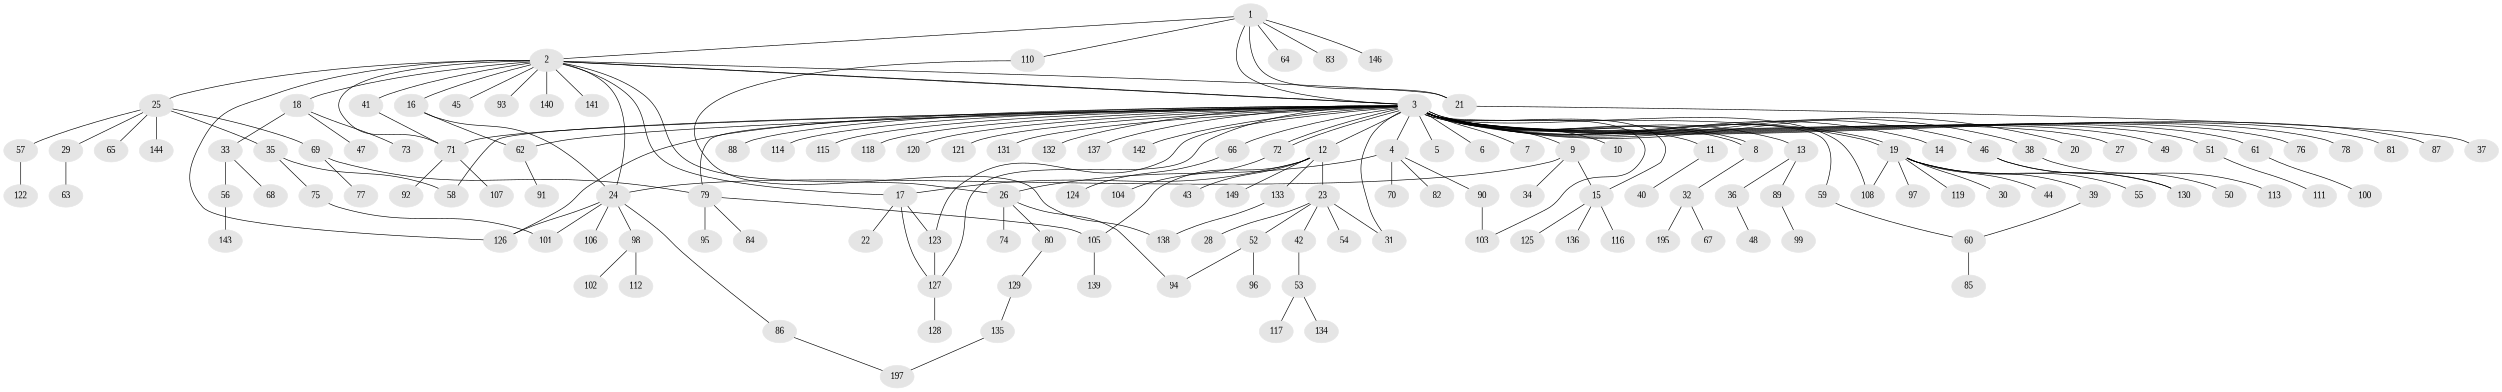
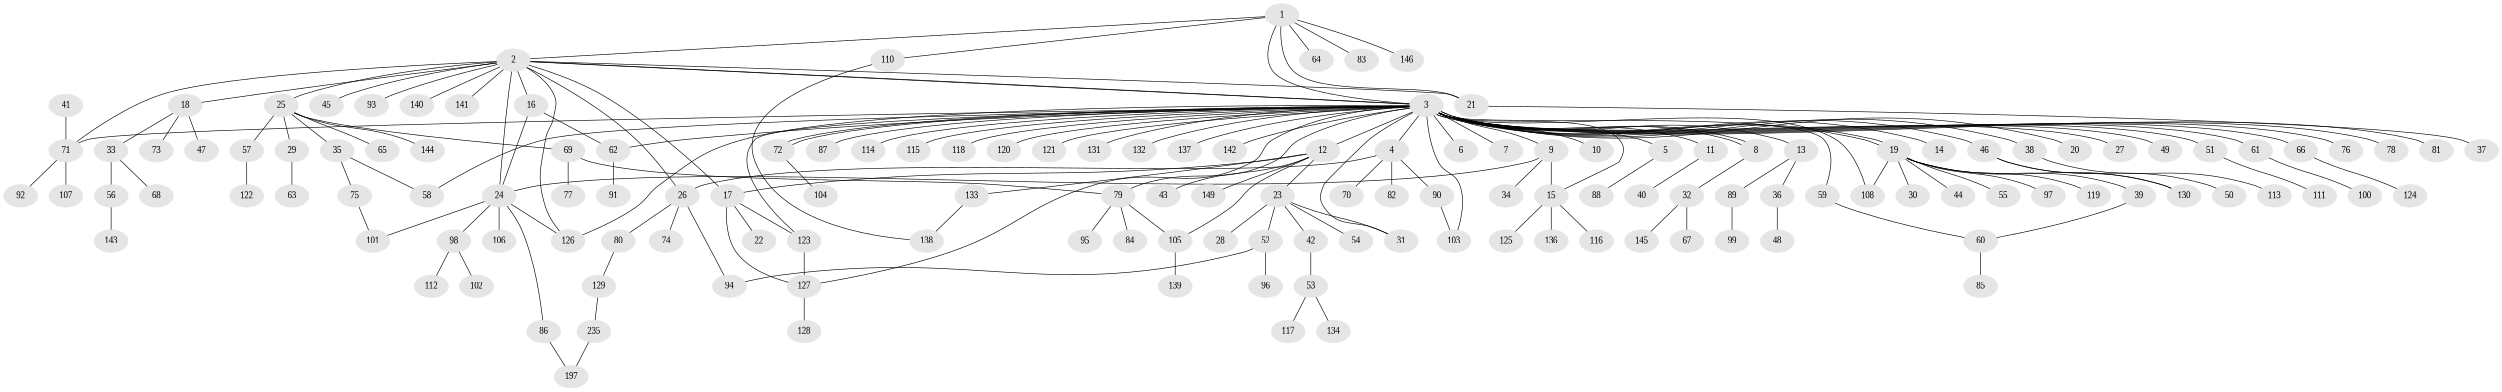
(454, 77) -> none
(1070, 112) -> (1631, 173)
(1663, 241) -> (1642, 241)
(998, 331) -> (594, 331)
